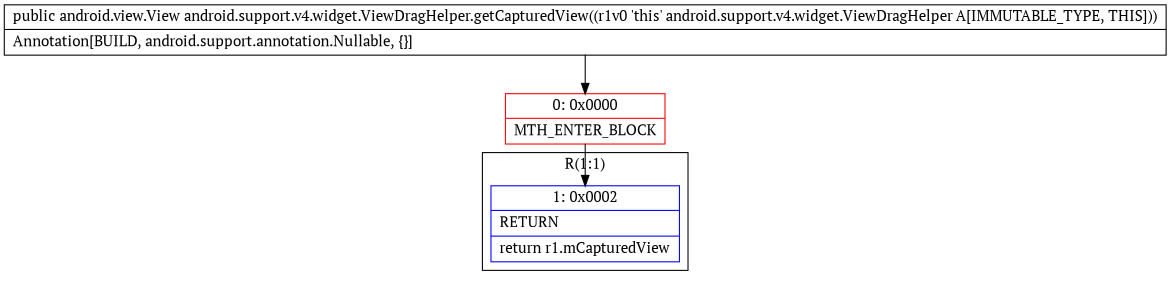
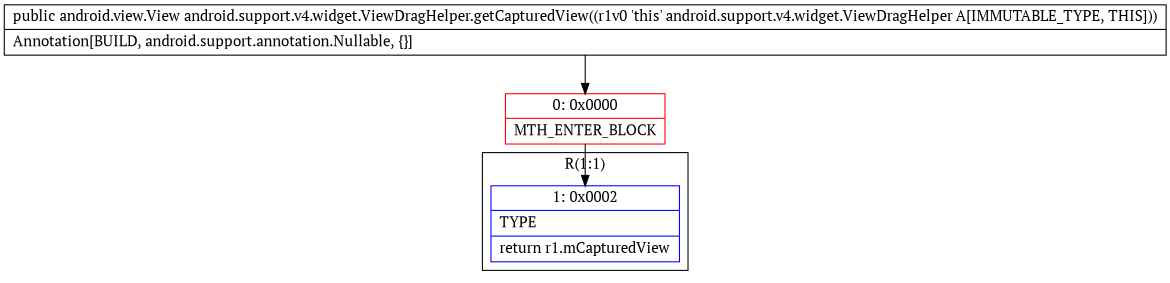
(530, 223) -> (518, 223)
